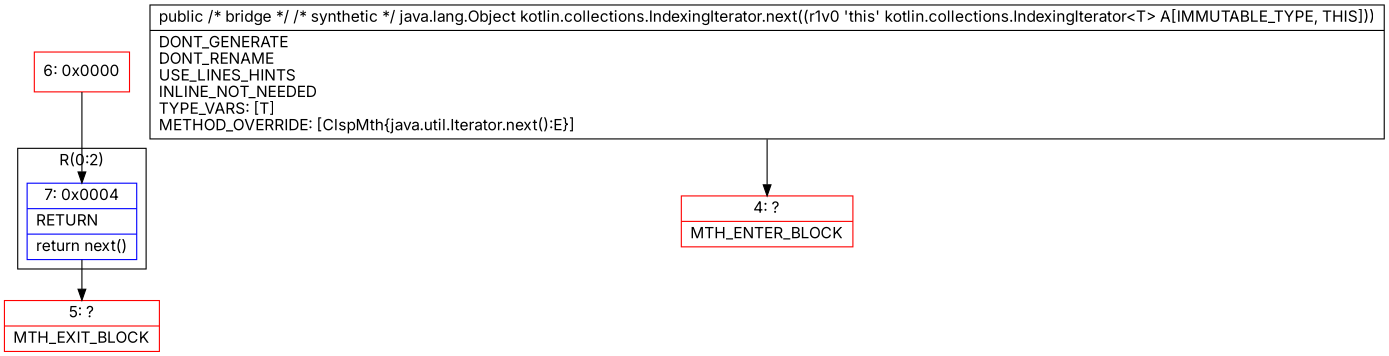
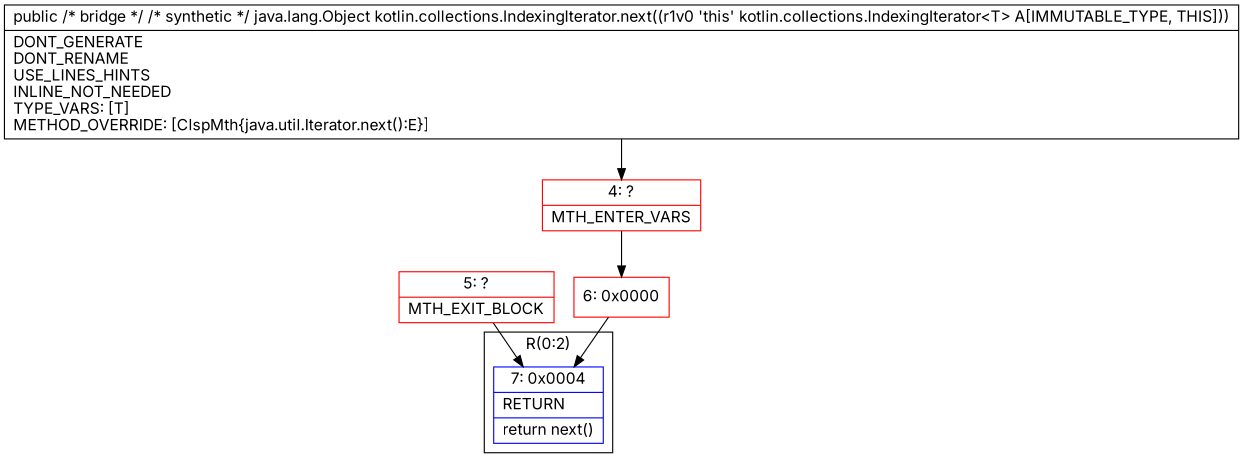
(767, 234) -> (622, 218)
none -> (622, 248)
(82, 276) -> (505, 340)
